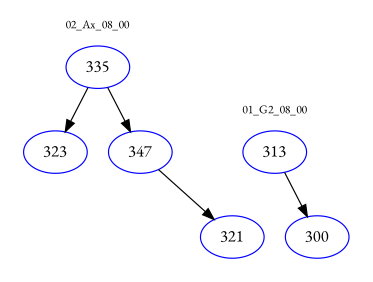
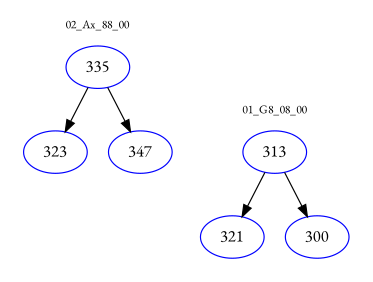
(98, 25) -> (98, 25)
(275, 110) -> (275, 110)
(182, 191) -> (256, 189)
